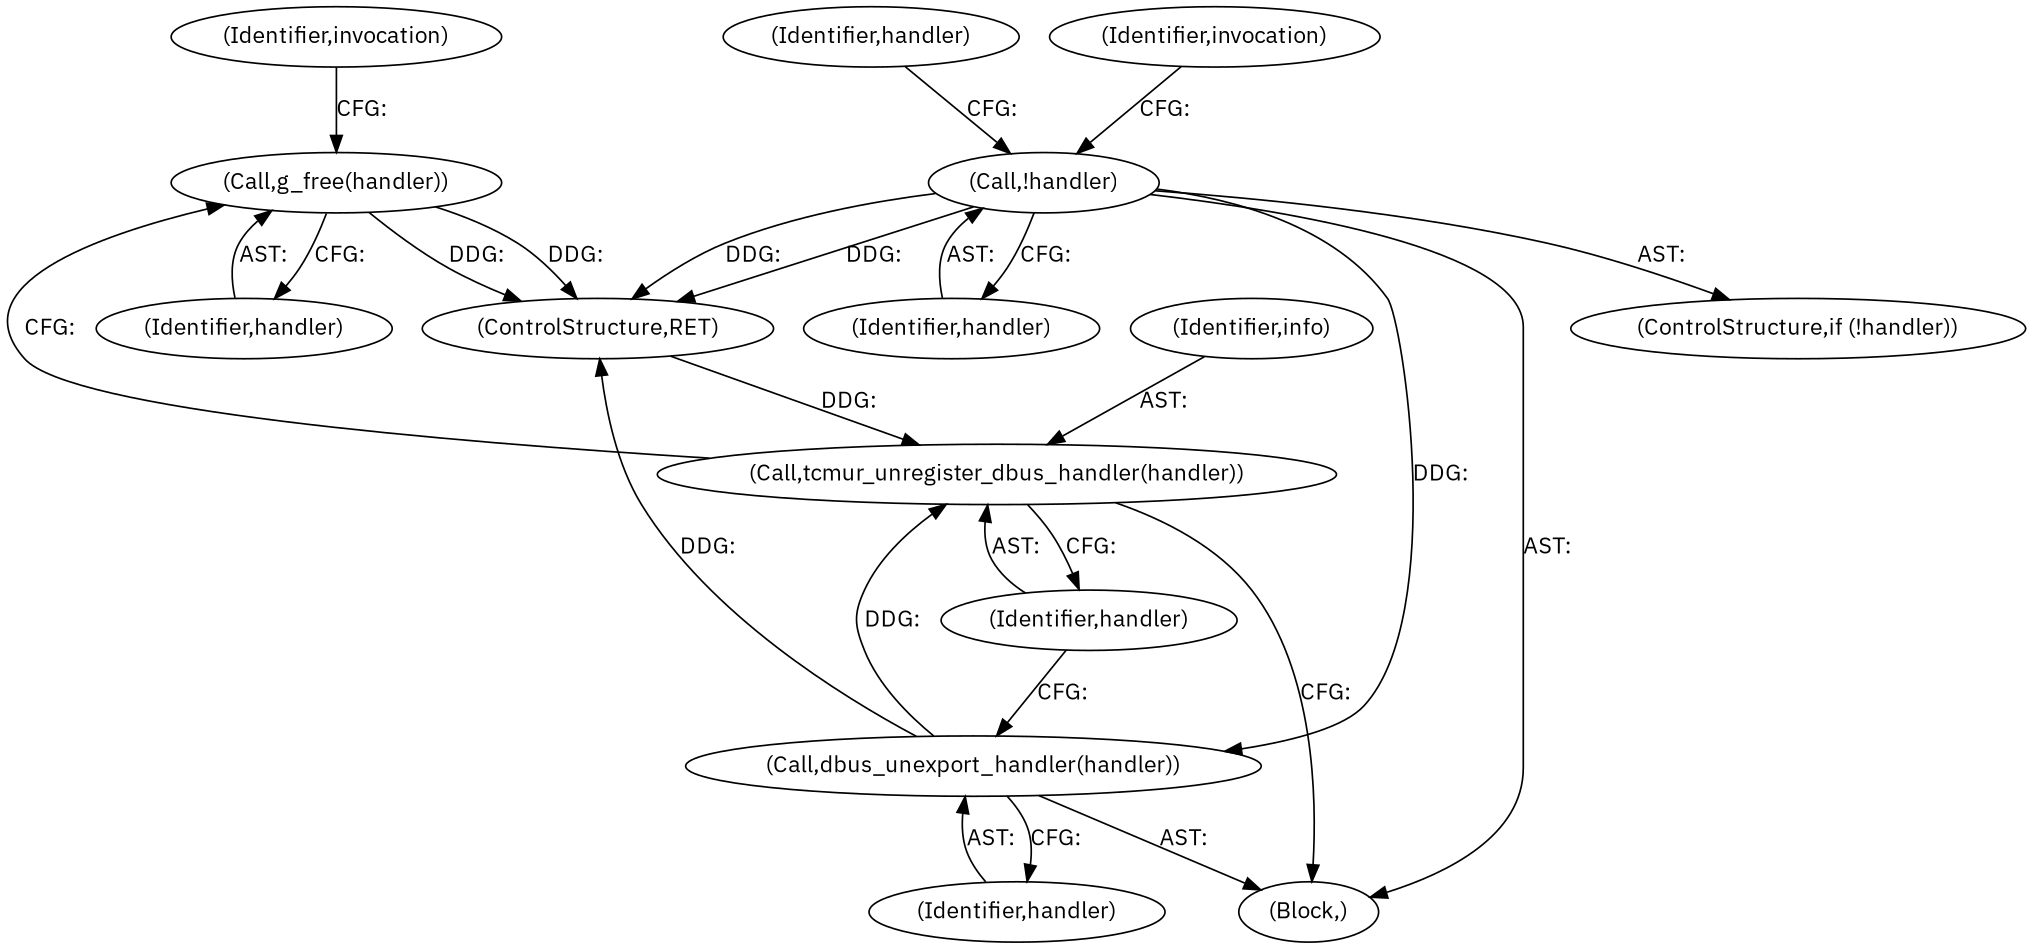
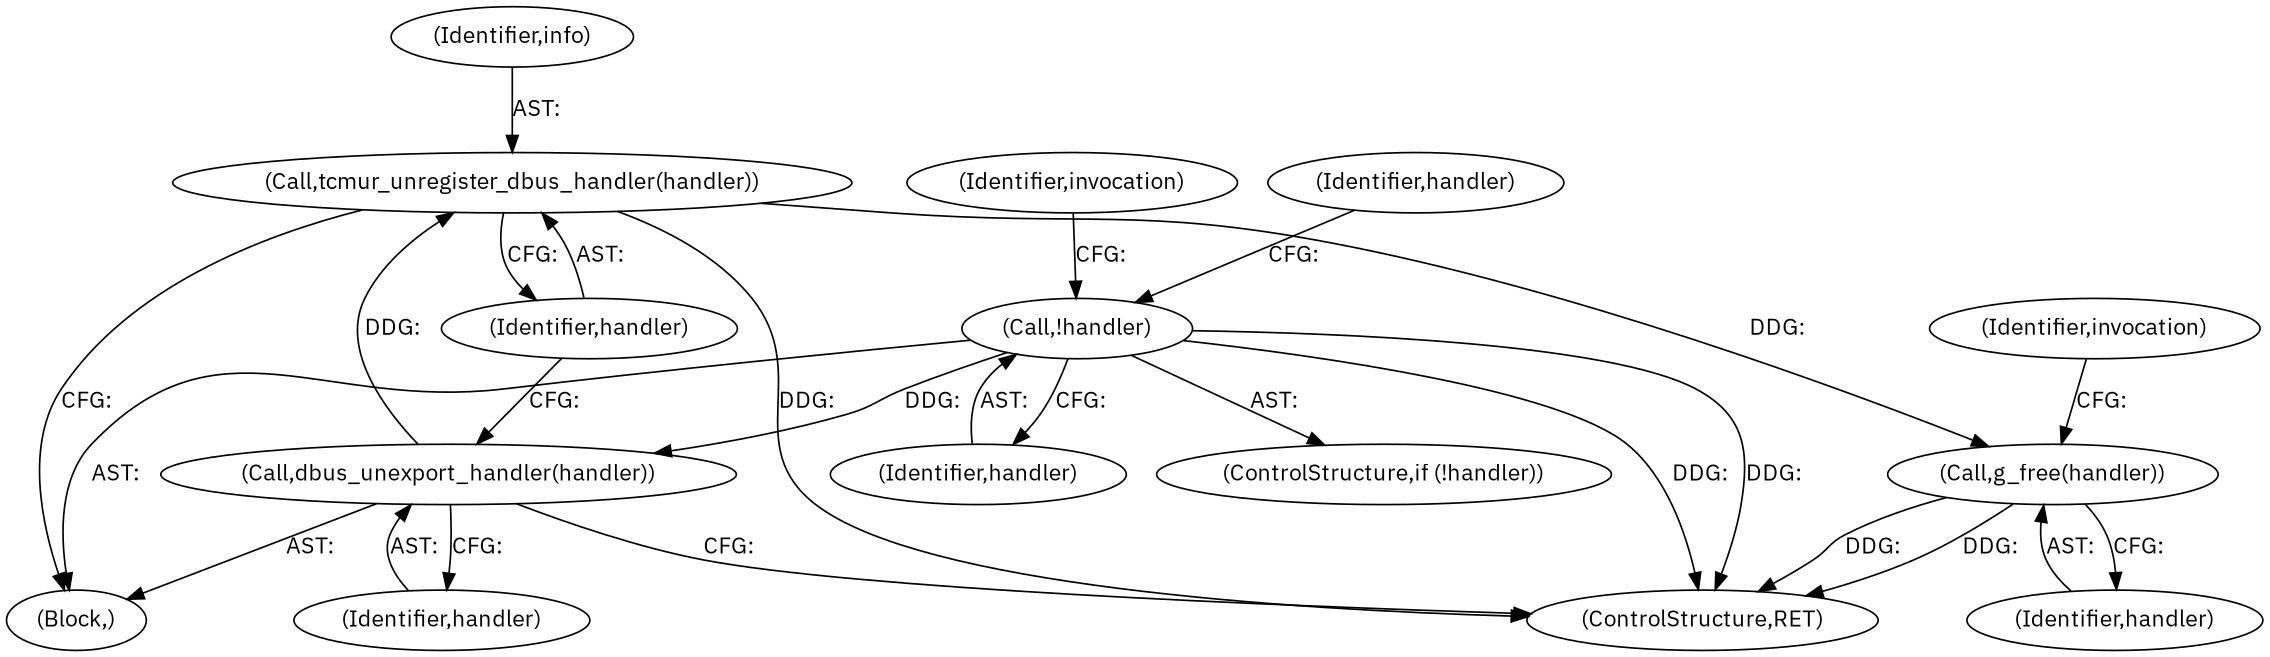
(53, 329) -> (1780, 329)
(787, 398) -> (967, 562)
(711, 547) -> (732, 547)
